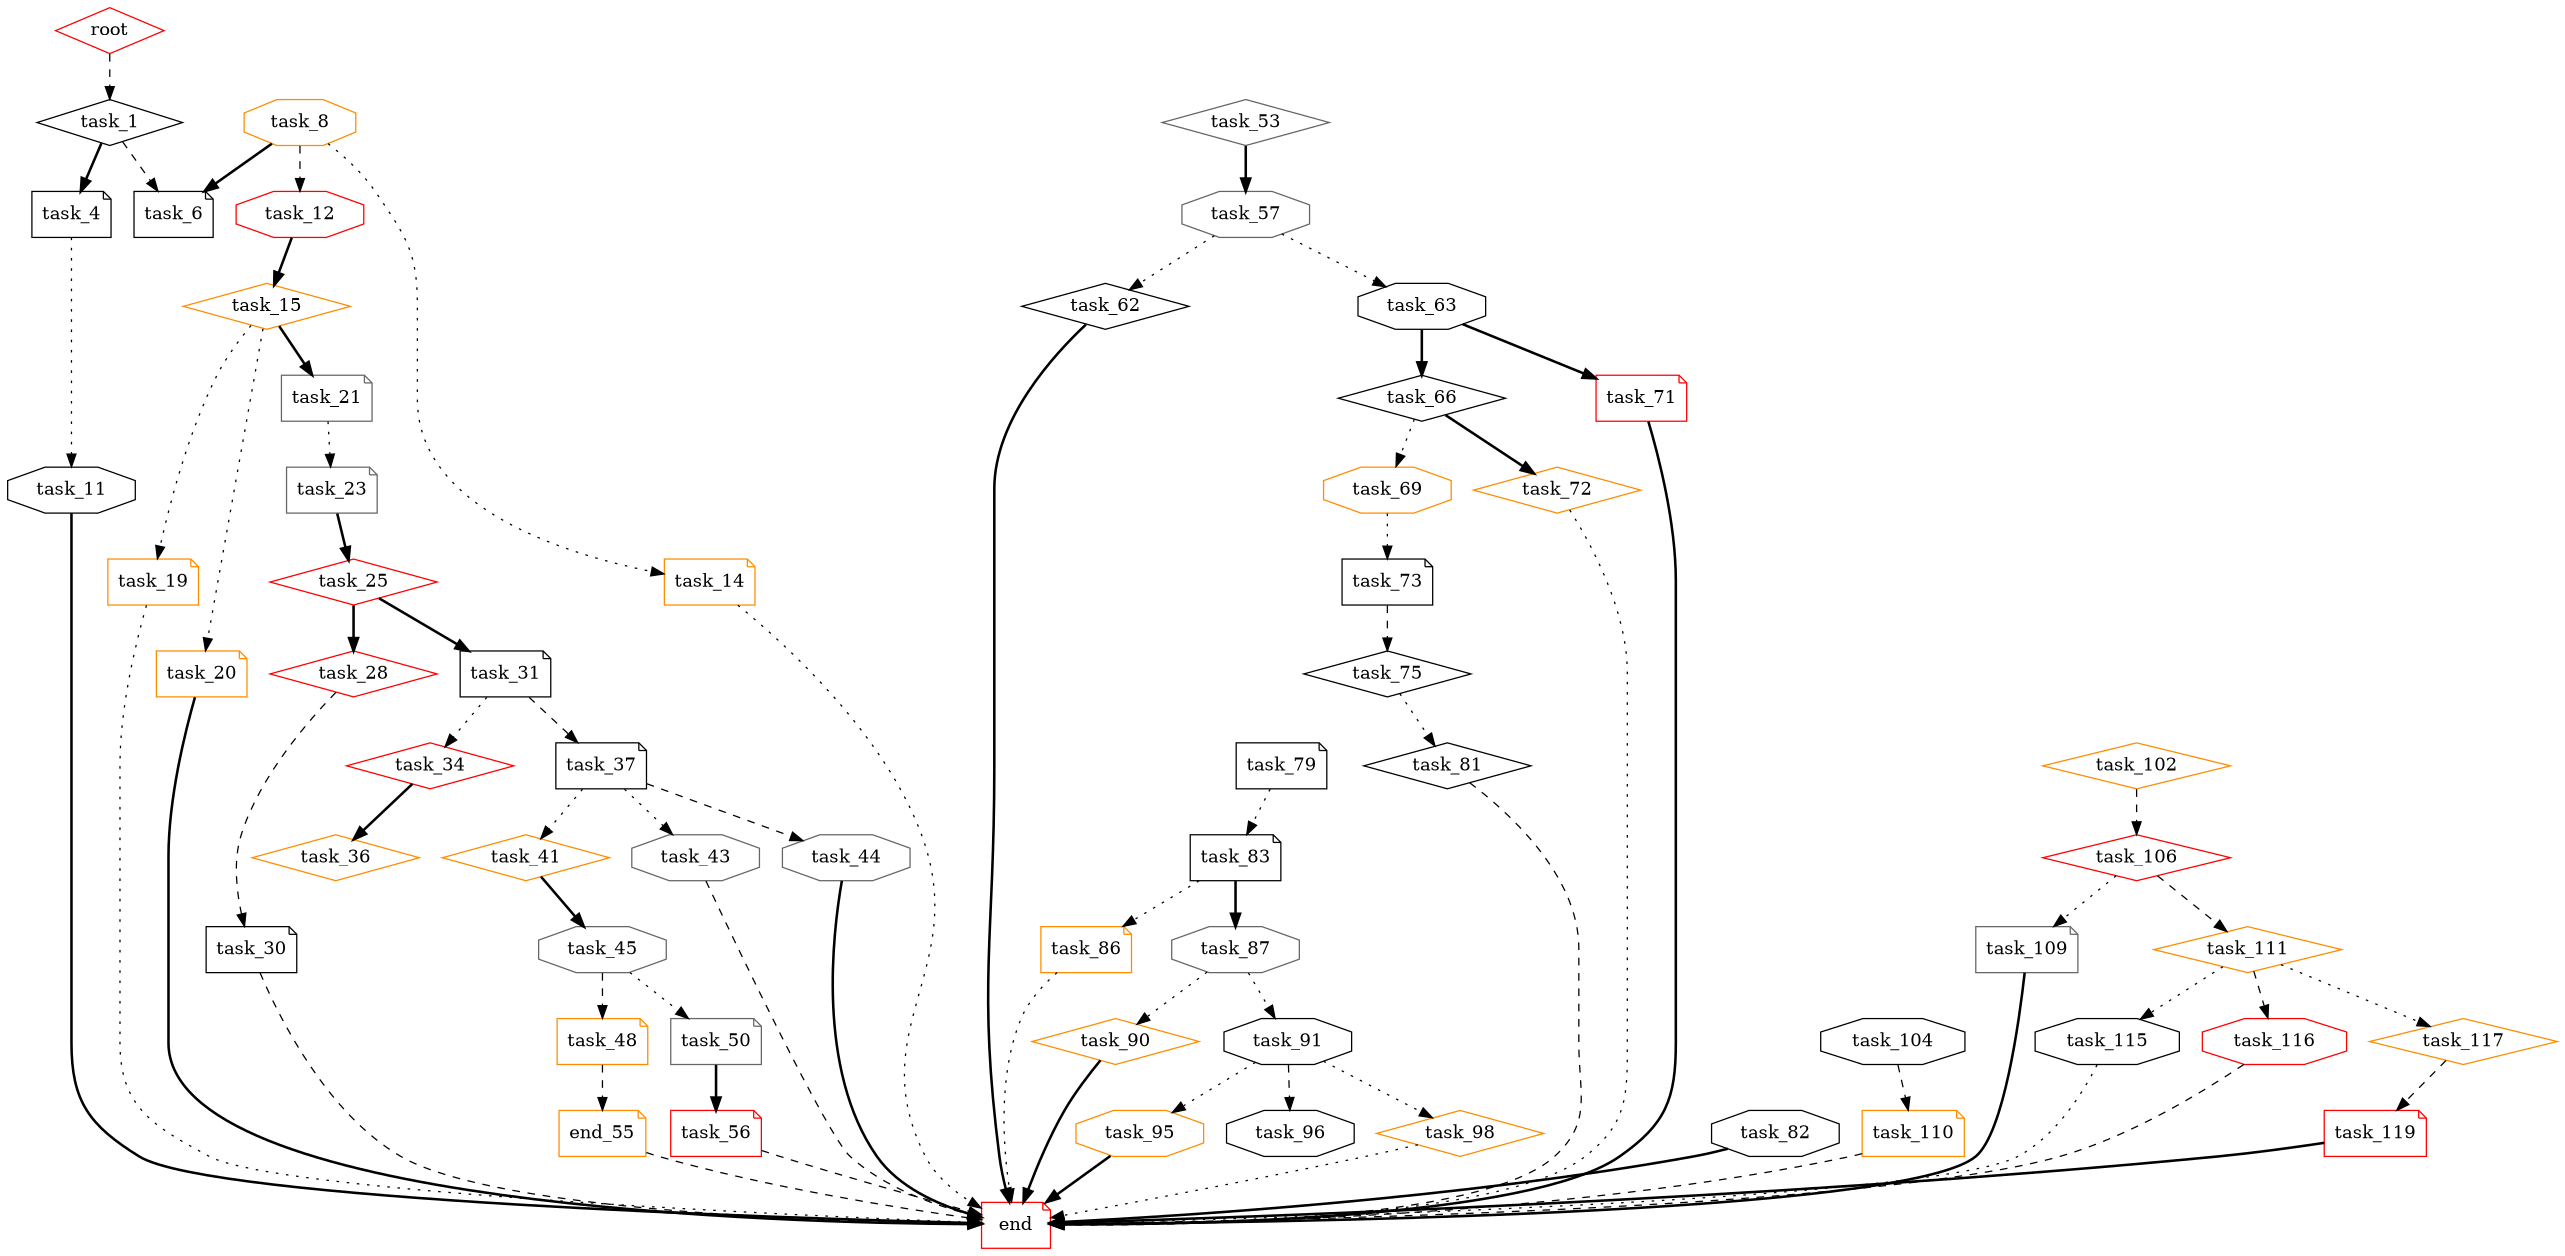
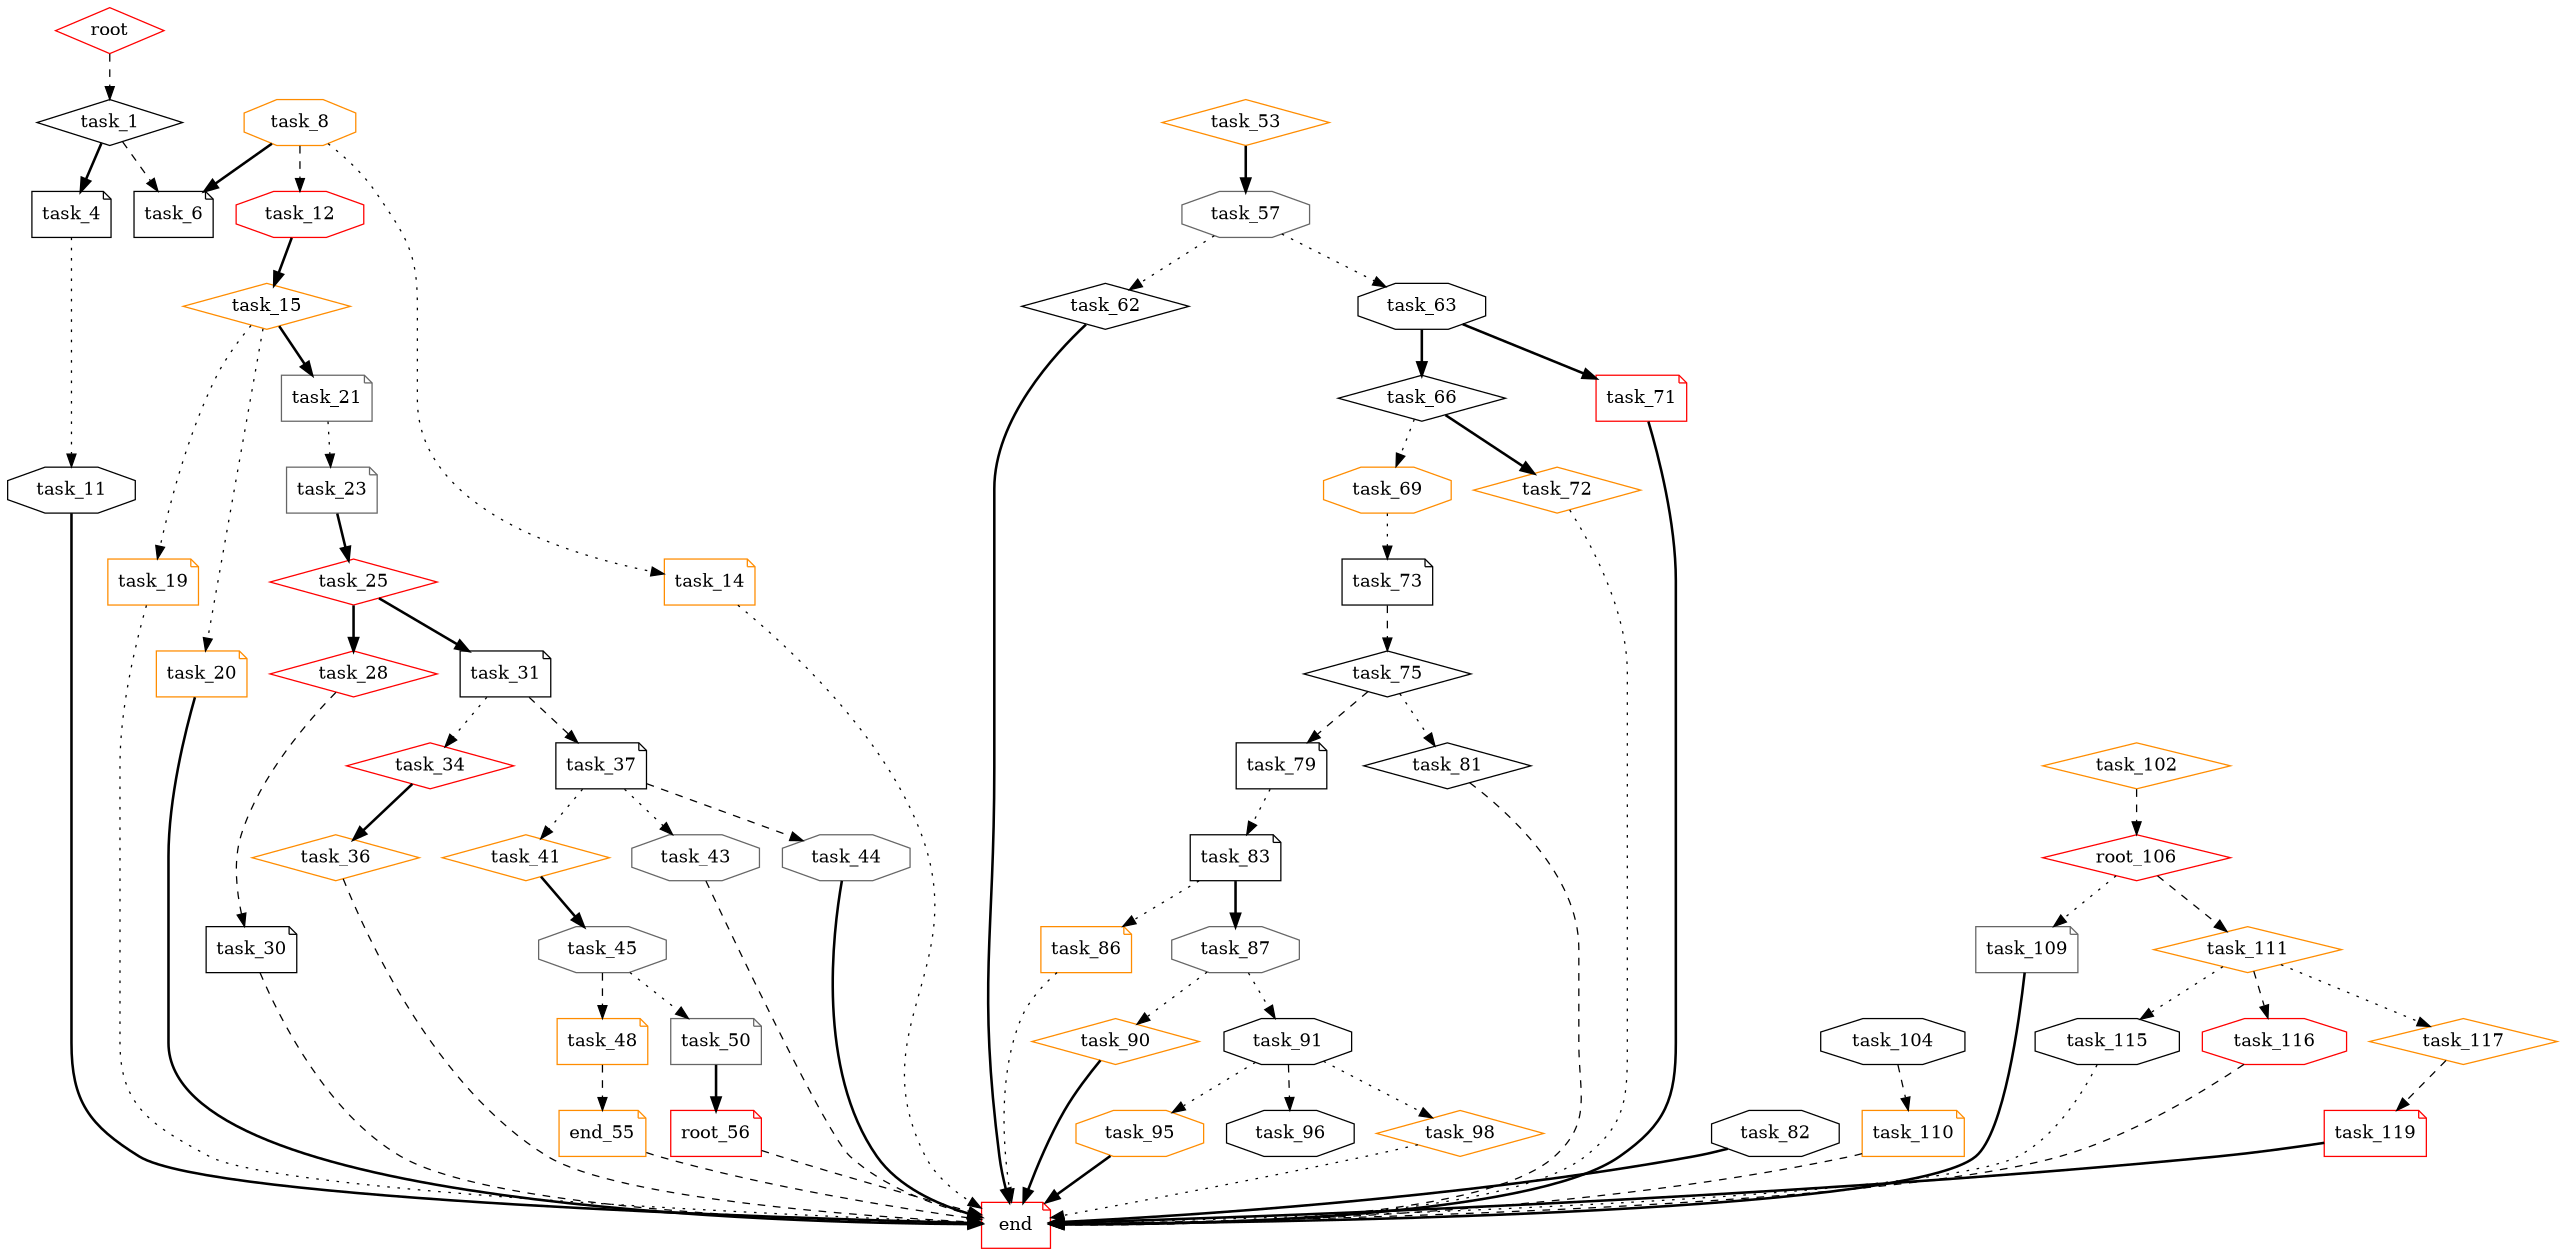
(1246, 123) -> (1246, 123)
none -> (1343, 713)
(2137, 858) -> (2137, 858)
(716, 1133) -> (716, 1133)
none -> (584, 1172)
